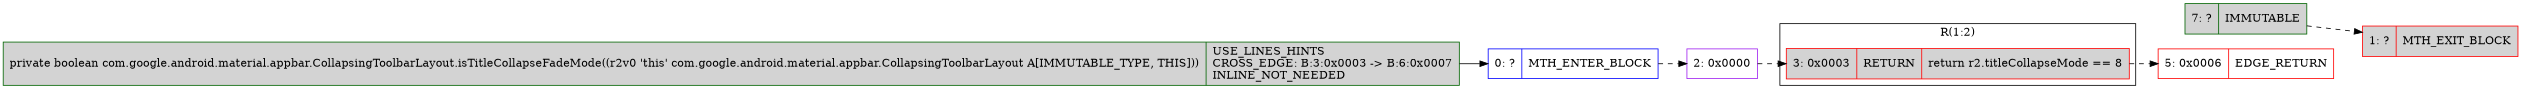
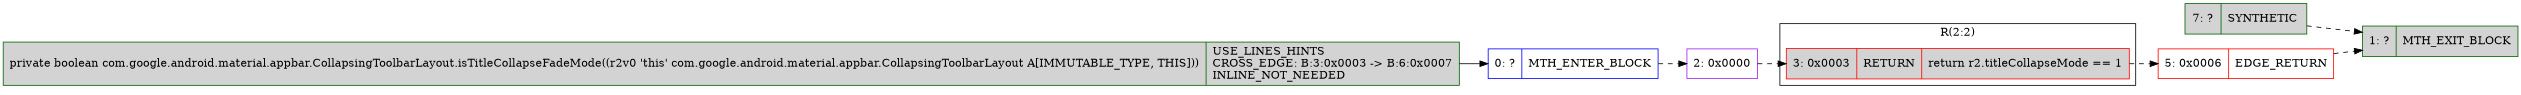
(2263, 18) -> (2263, 18)
(1958, 33) -> (1958, 33)
(2440, 41) -> (2440, 41)
none -> (2344, 52)
(2026, 63) -> (2026, 63)
